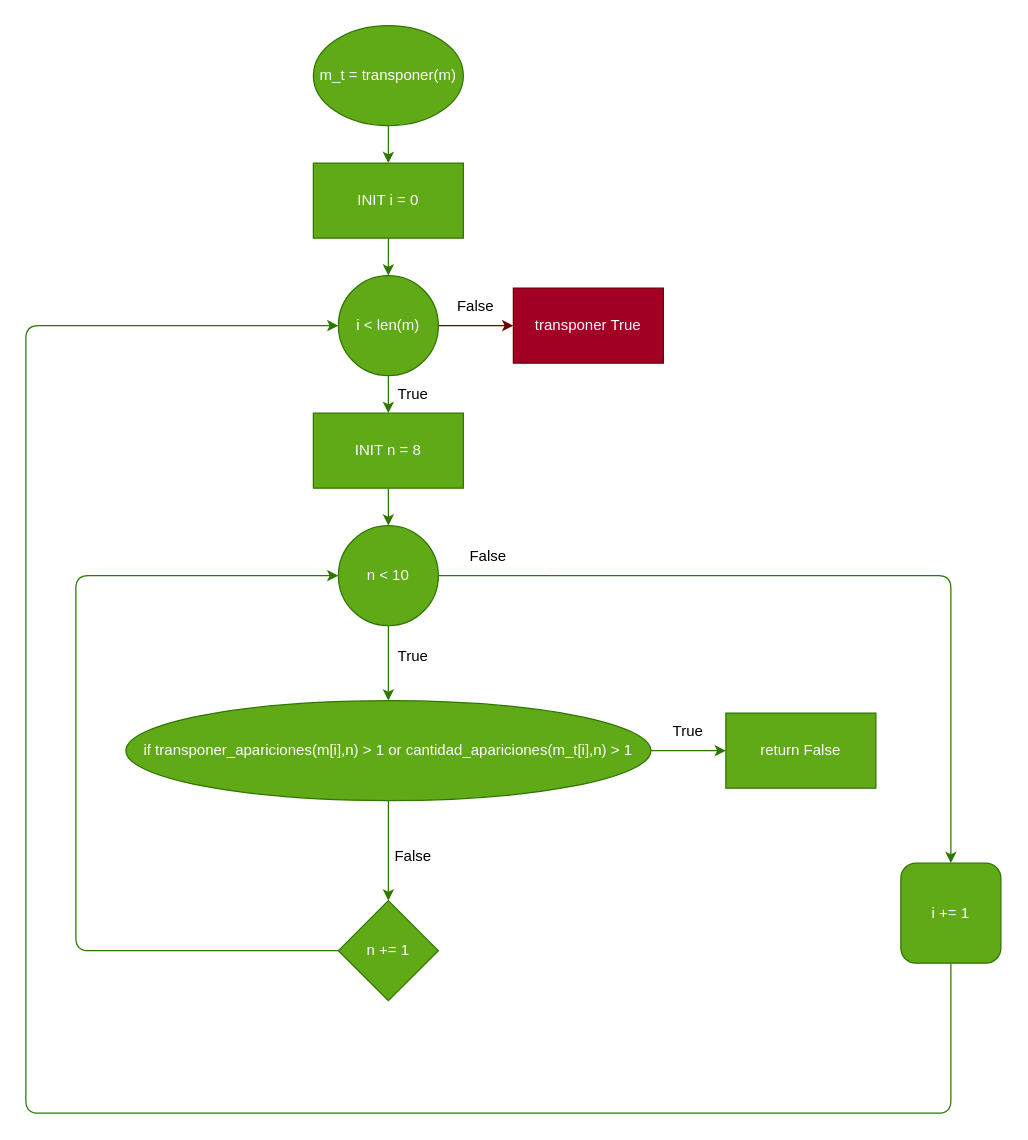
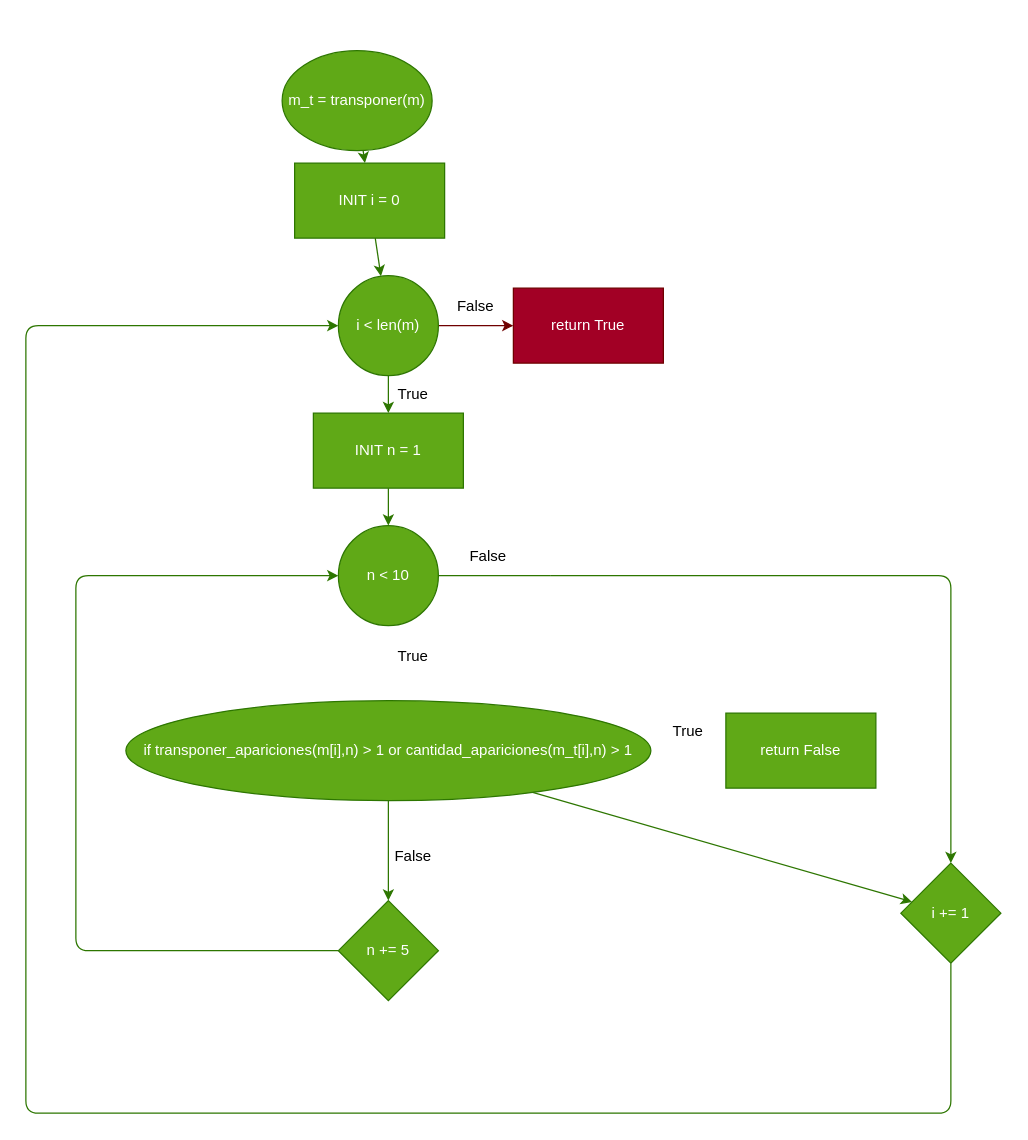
(388, 76) -> (357, 101)
(388, 201) -> (369, 201)
(588, 326) -> (588, 326)
(388, 451) -> (388, 451)
(388, 659) -> none
(684, 751) -> (718, 846)
(951, 913) -> (951, 913)
(388, 951) -> (388, 951)
